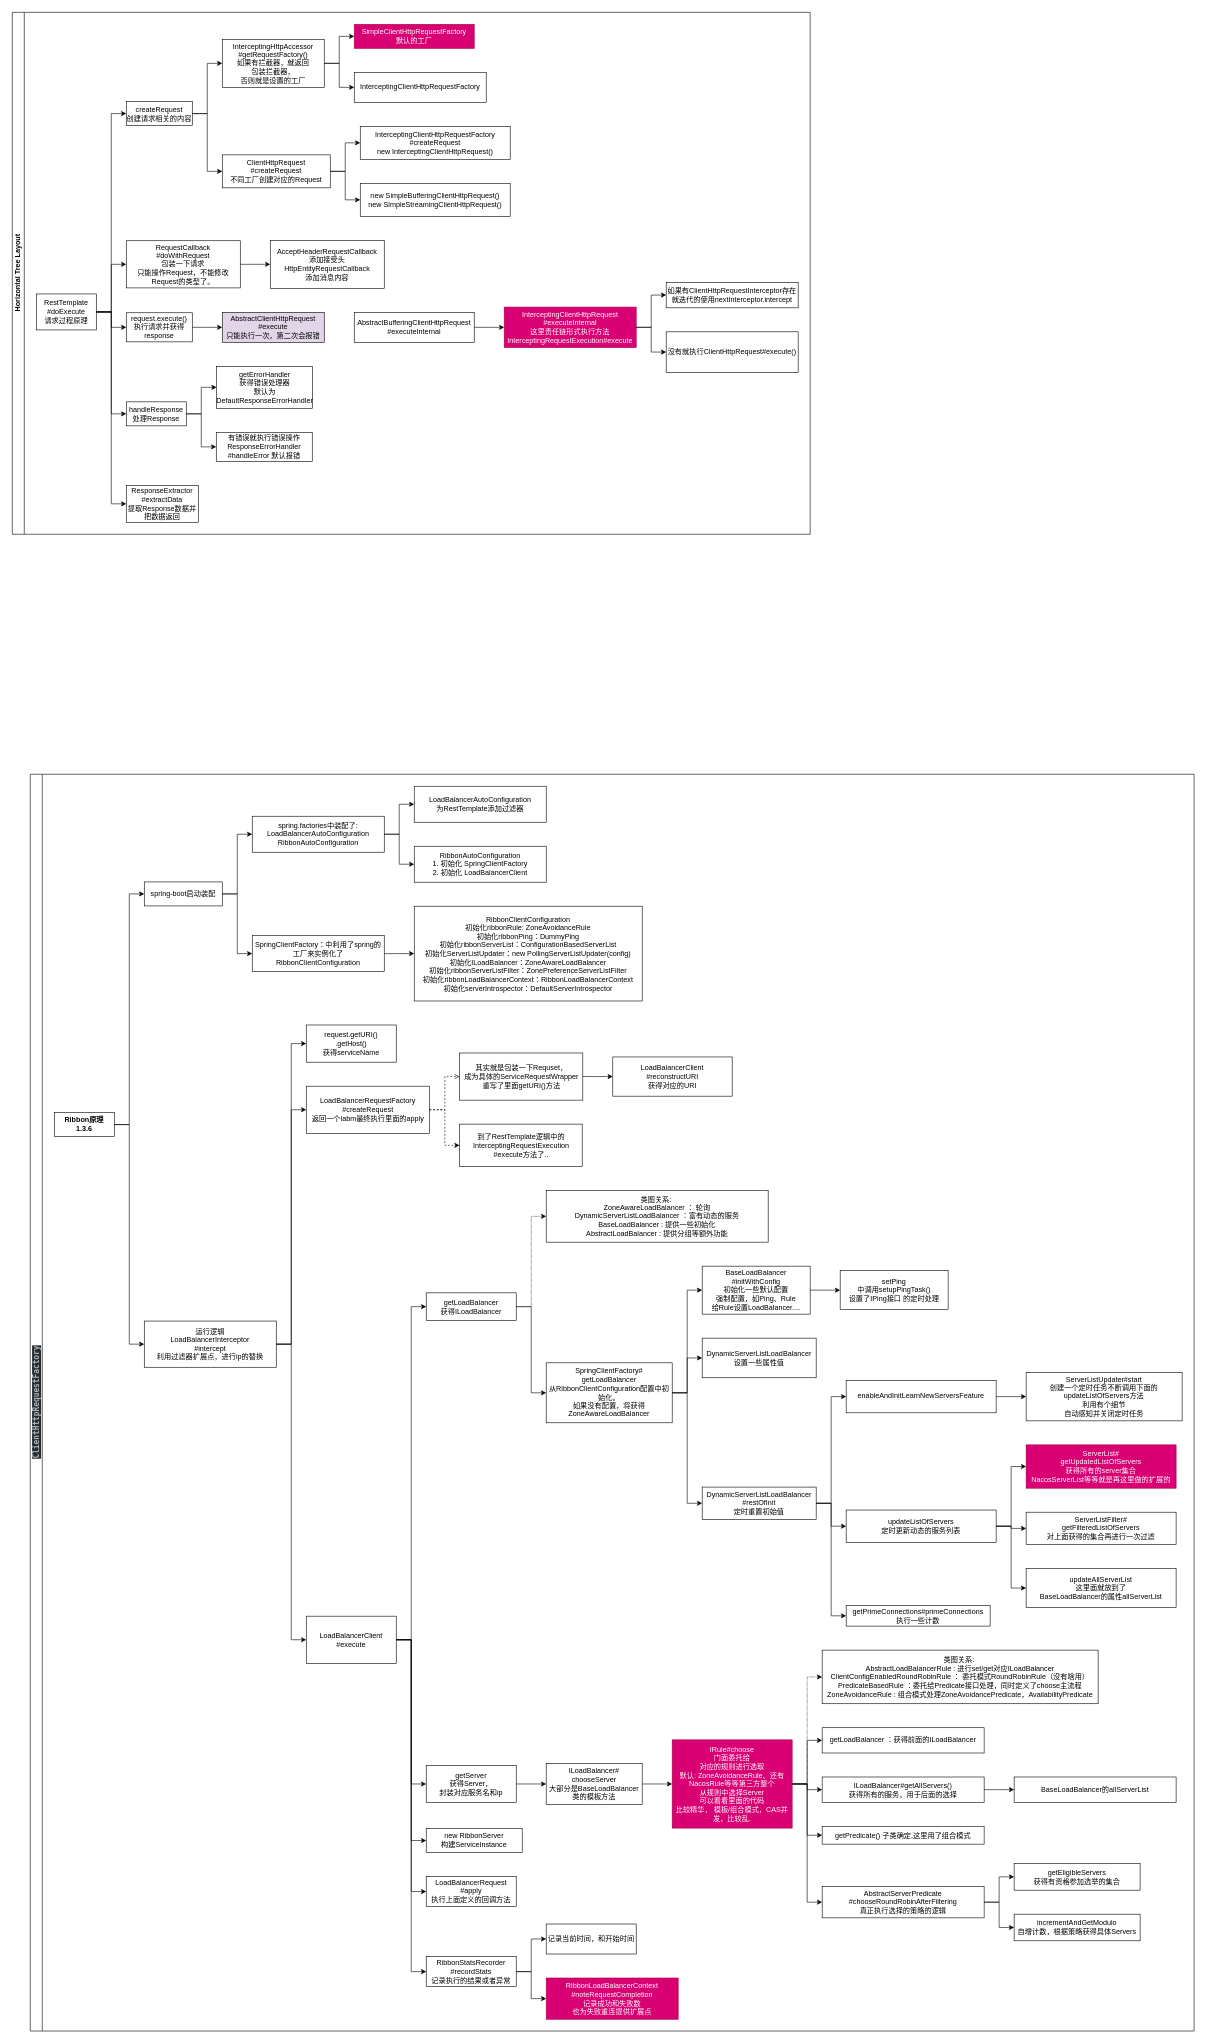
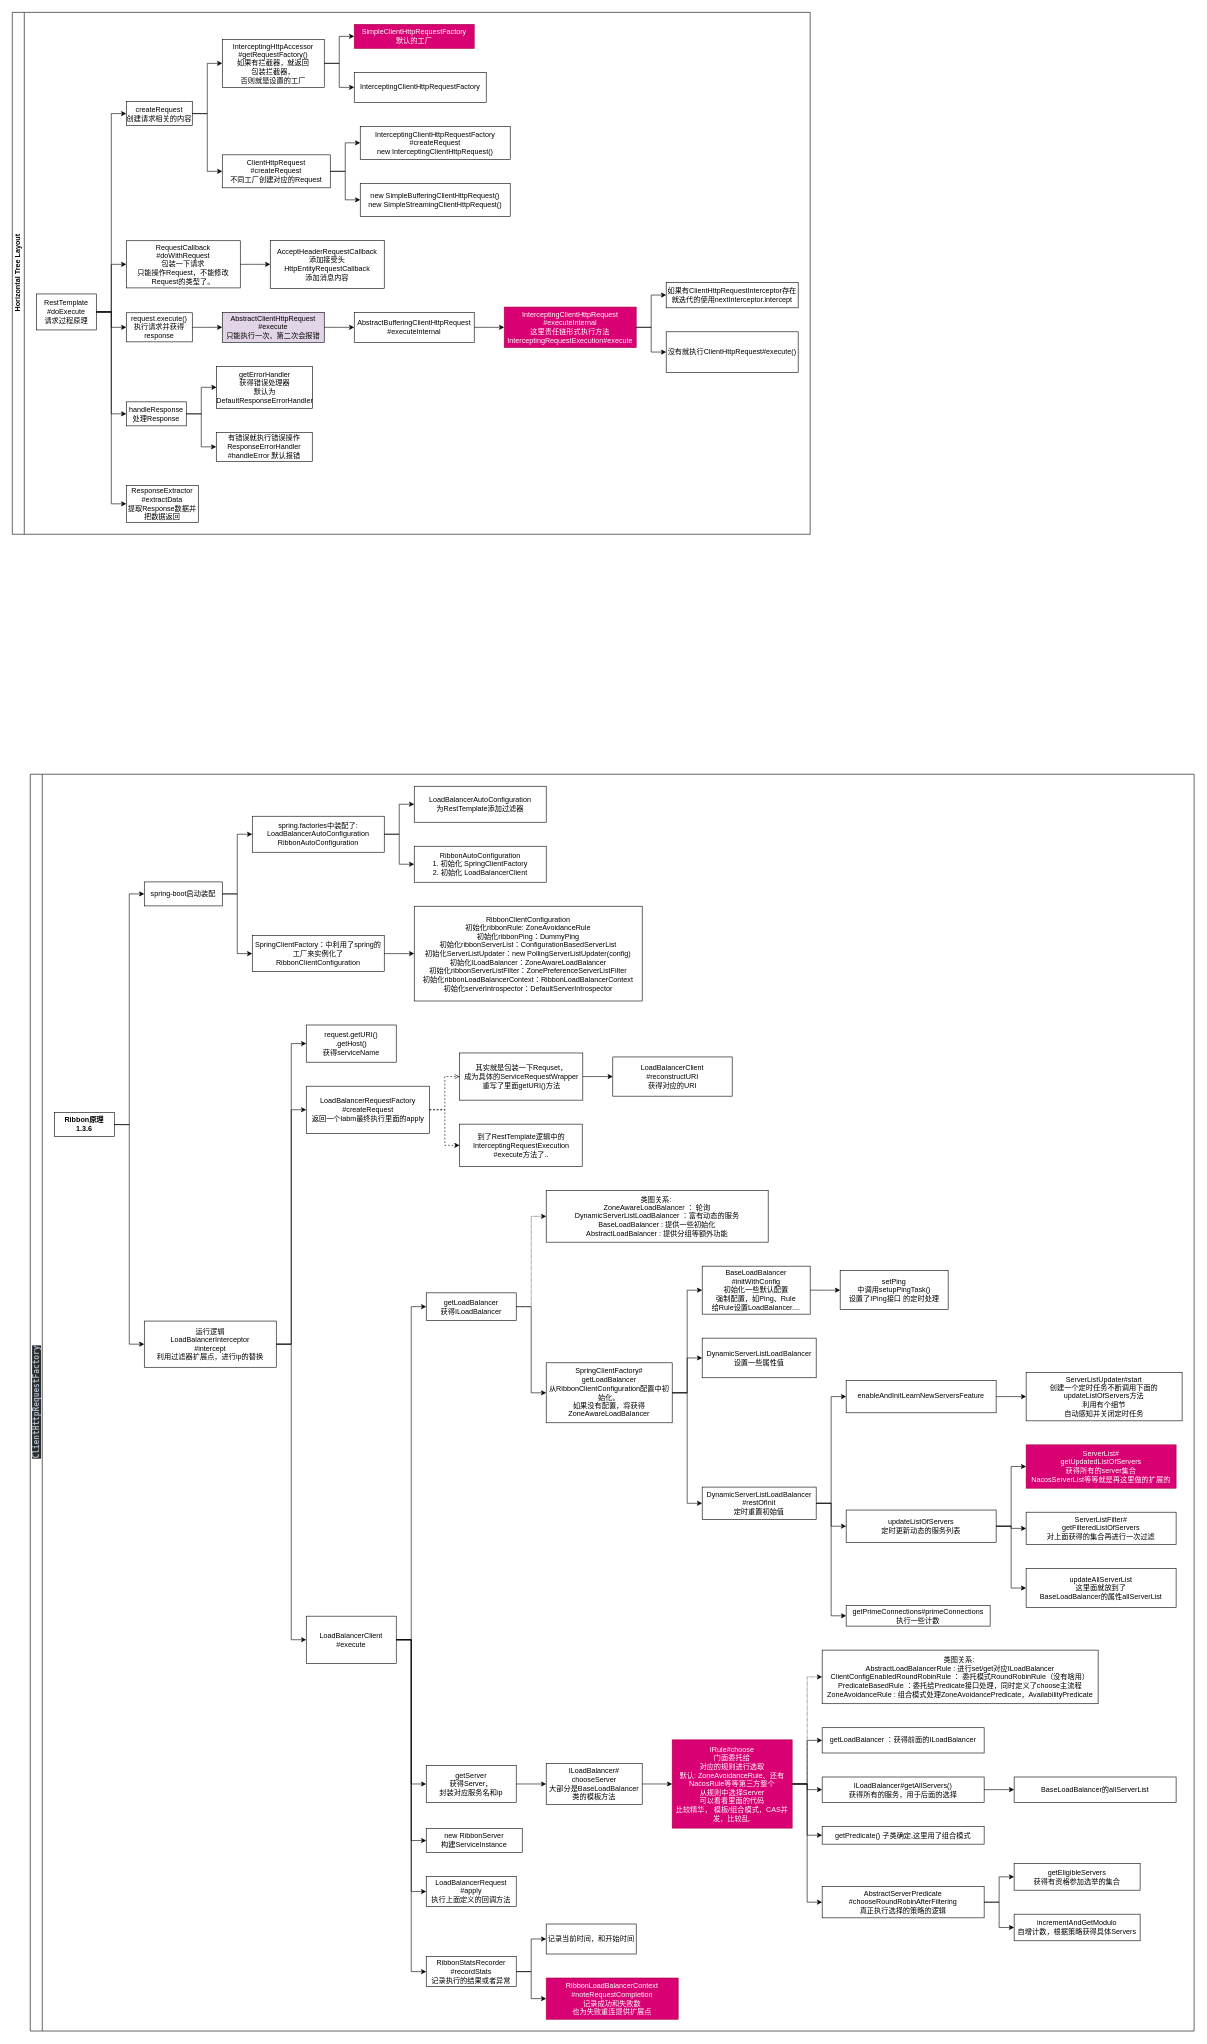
none -> (348, 327)
